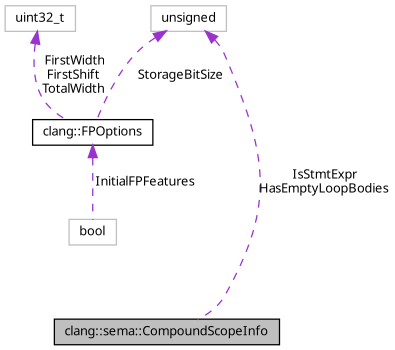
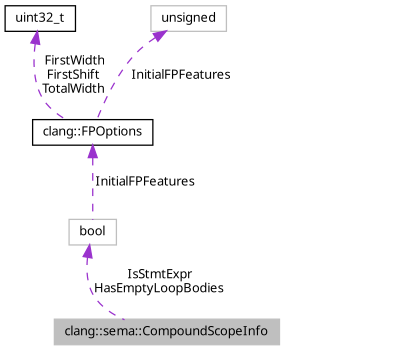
(40, 19) -> (40, 19)
(180, 75) -> (180, 75)
(260, 185) -> (94, 296)
(167, 332) -> (167, 332)
